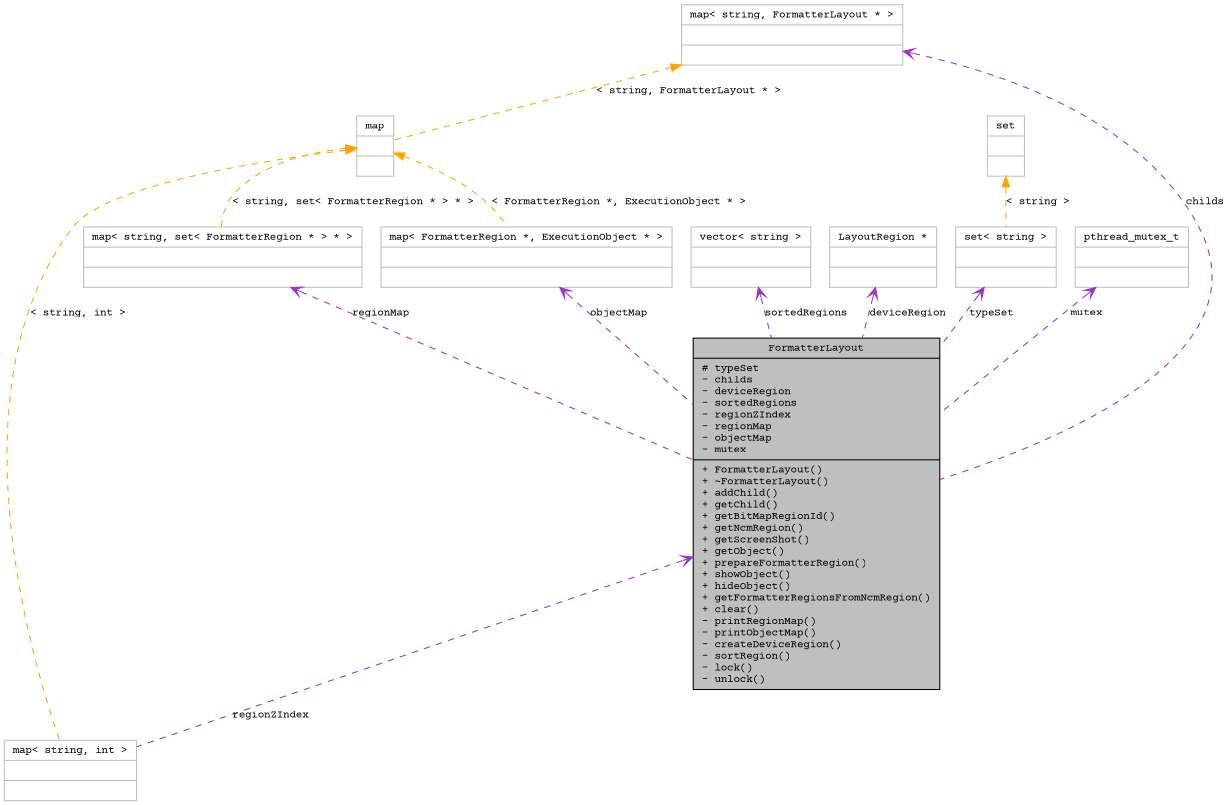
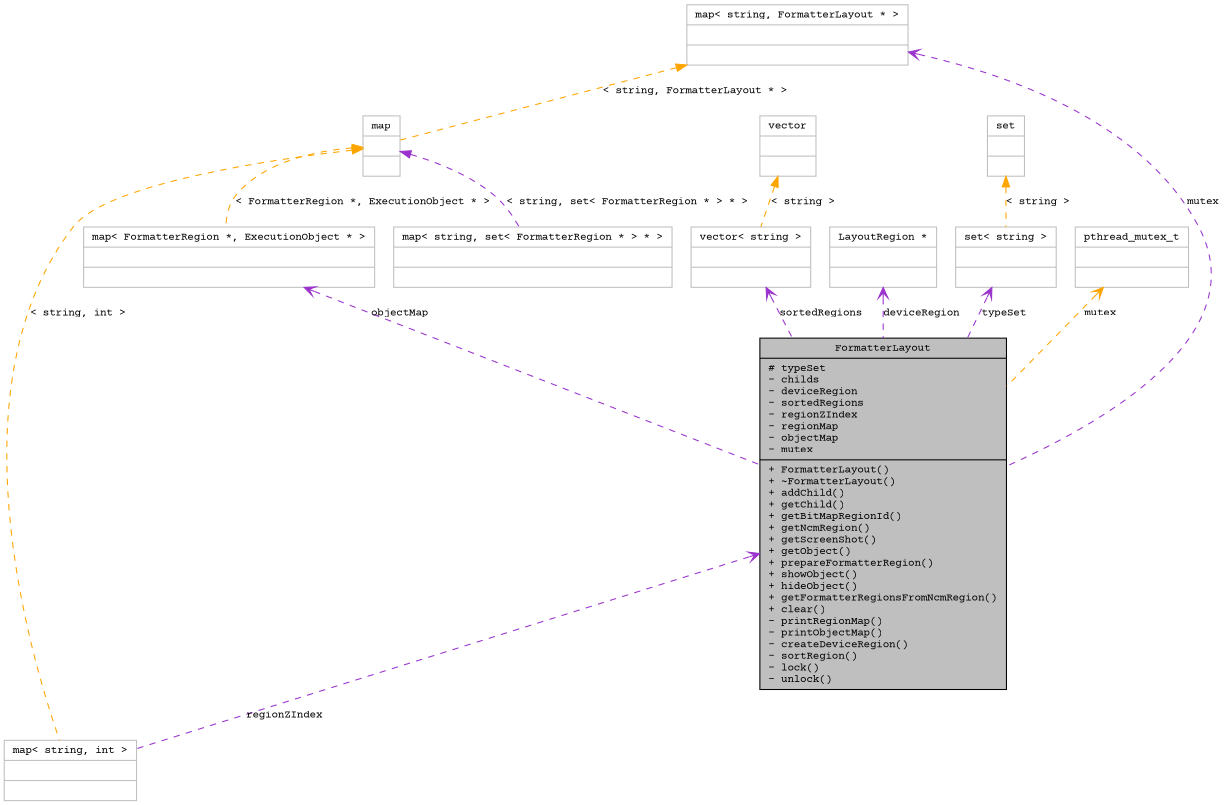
none -> (788, 146)
(269, 168) -> (472, 180)
(1205, 202) -> (1203, 202)
(1014, 354) -> (1051, 341)
(497, 376) -> none
